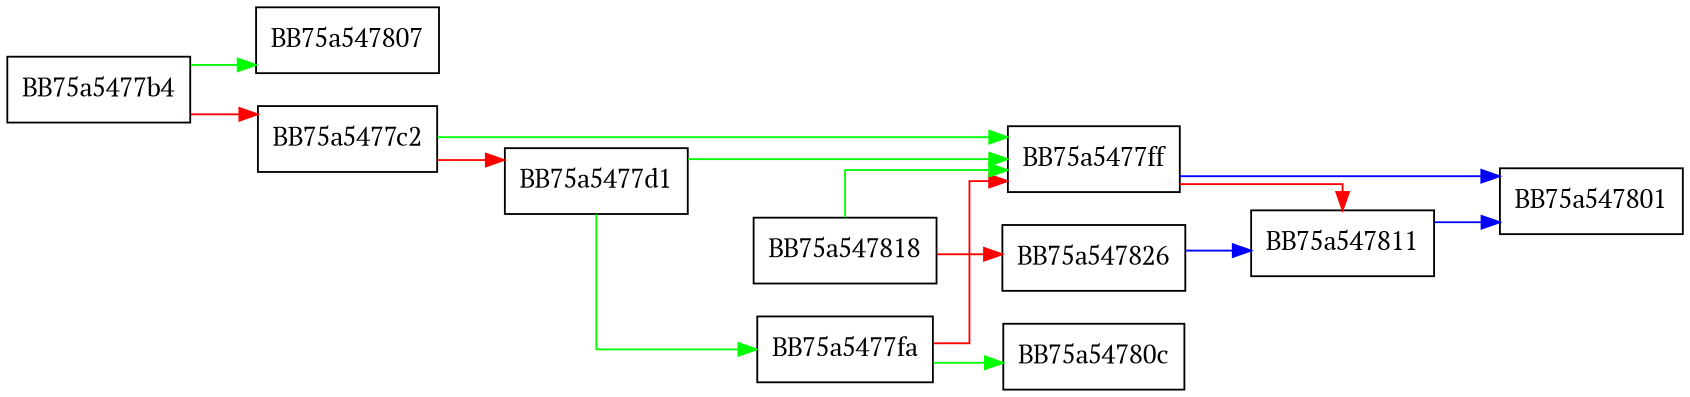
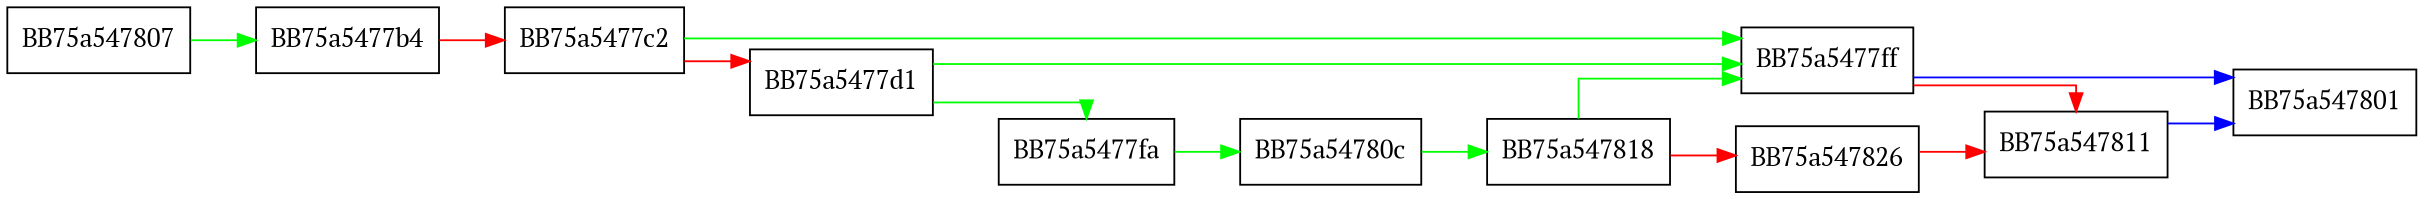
(214, 65) -> (214, 40)
none -> (1445, 152)
(1209, 251) -> (1943, 152)
(969, 270) -> none
